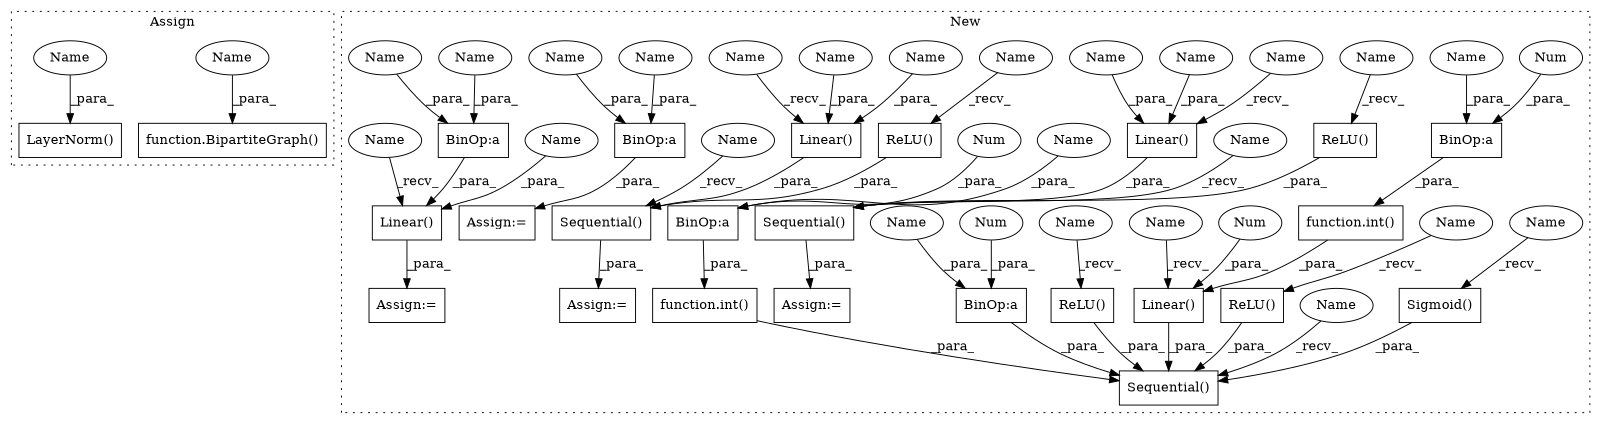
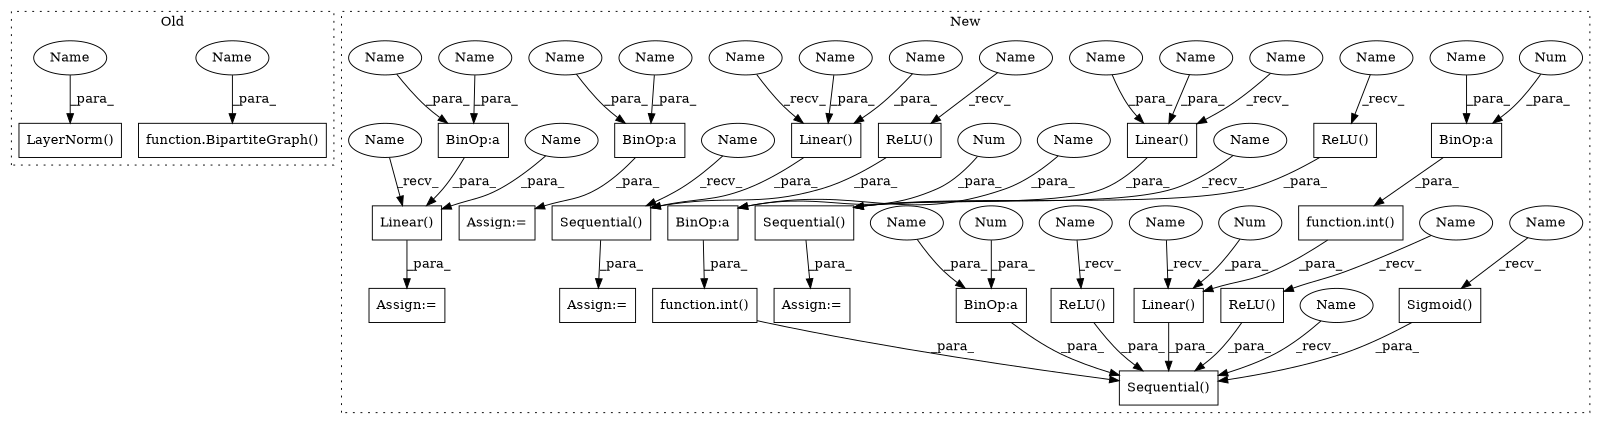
(173, 22) -> (173, 22)
